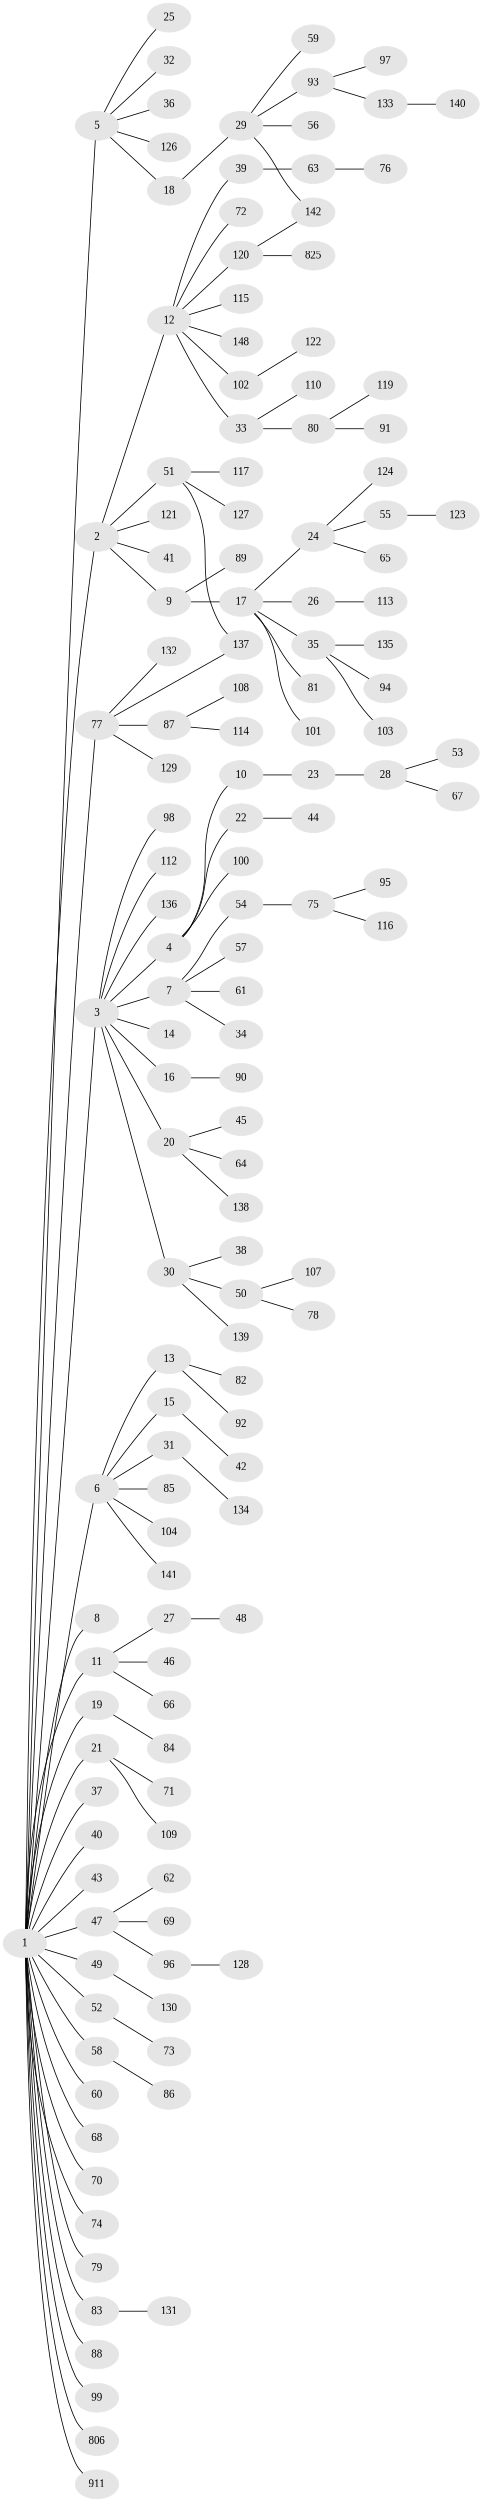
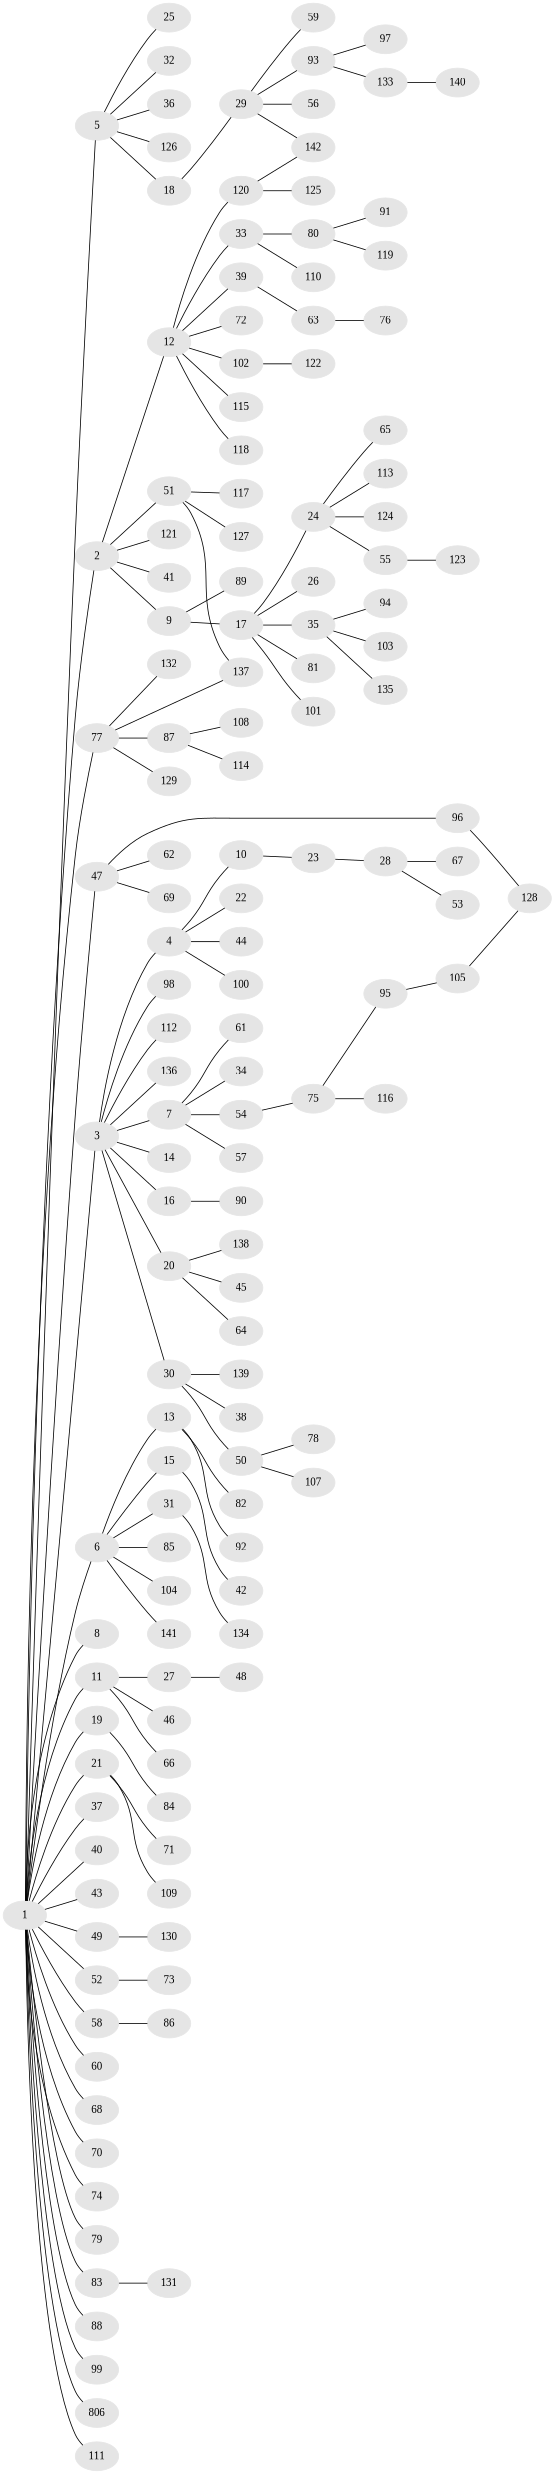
(313, 256) -> (313, 191)
(241, 342) -> (241, 450)
(350, 602) -> (349, 495)
(277, 818) -> (205, 942)
none -> (458, 978)
(97, 2484) -> (97, 2456)
